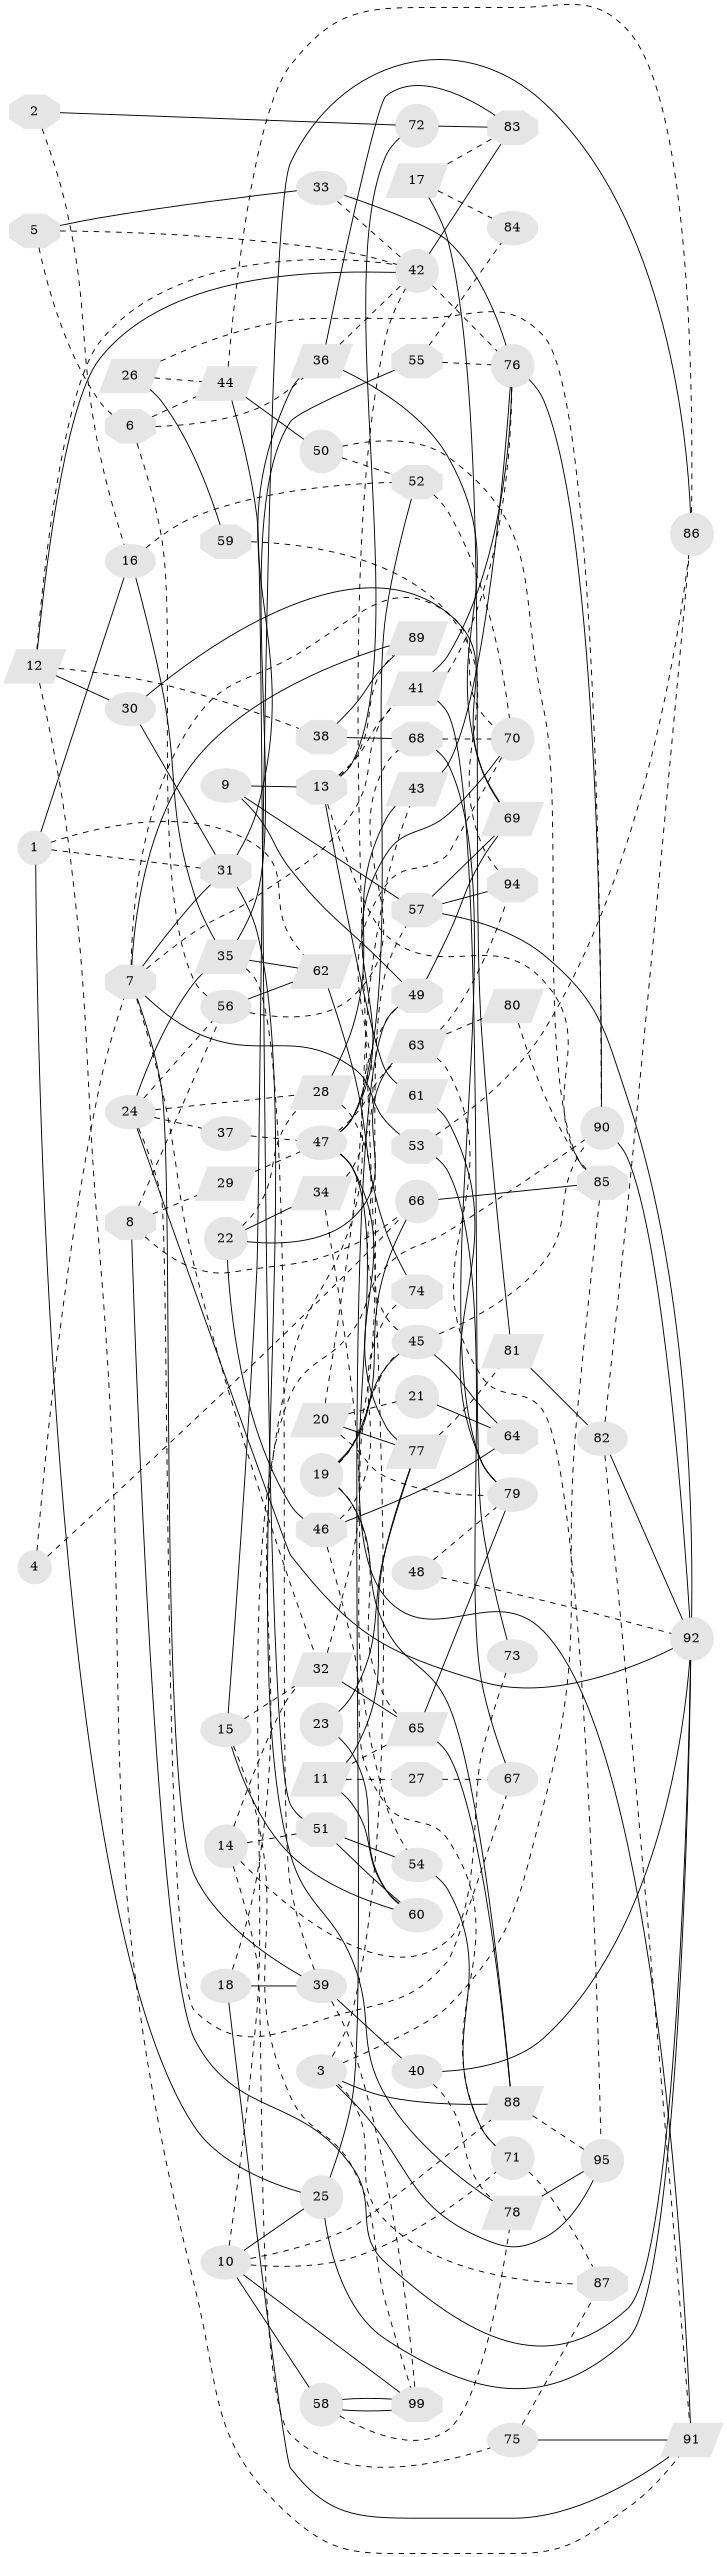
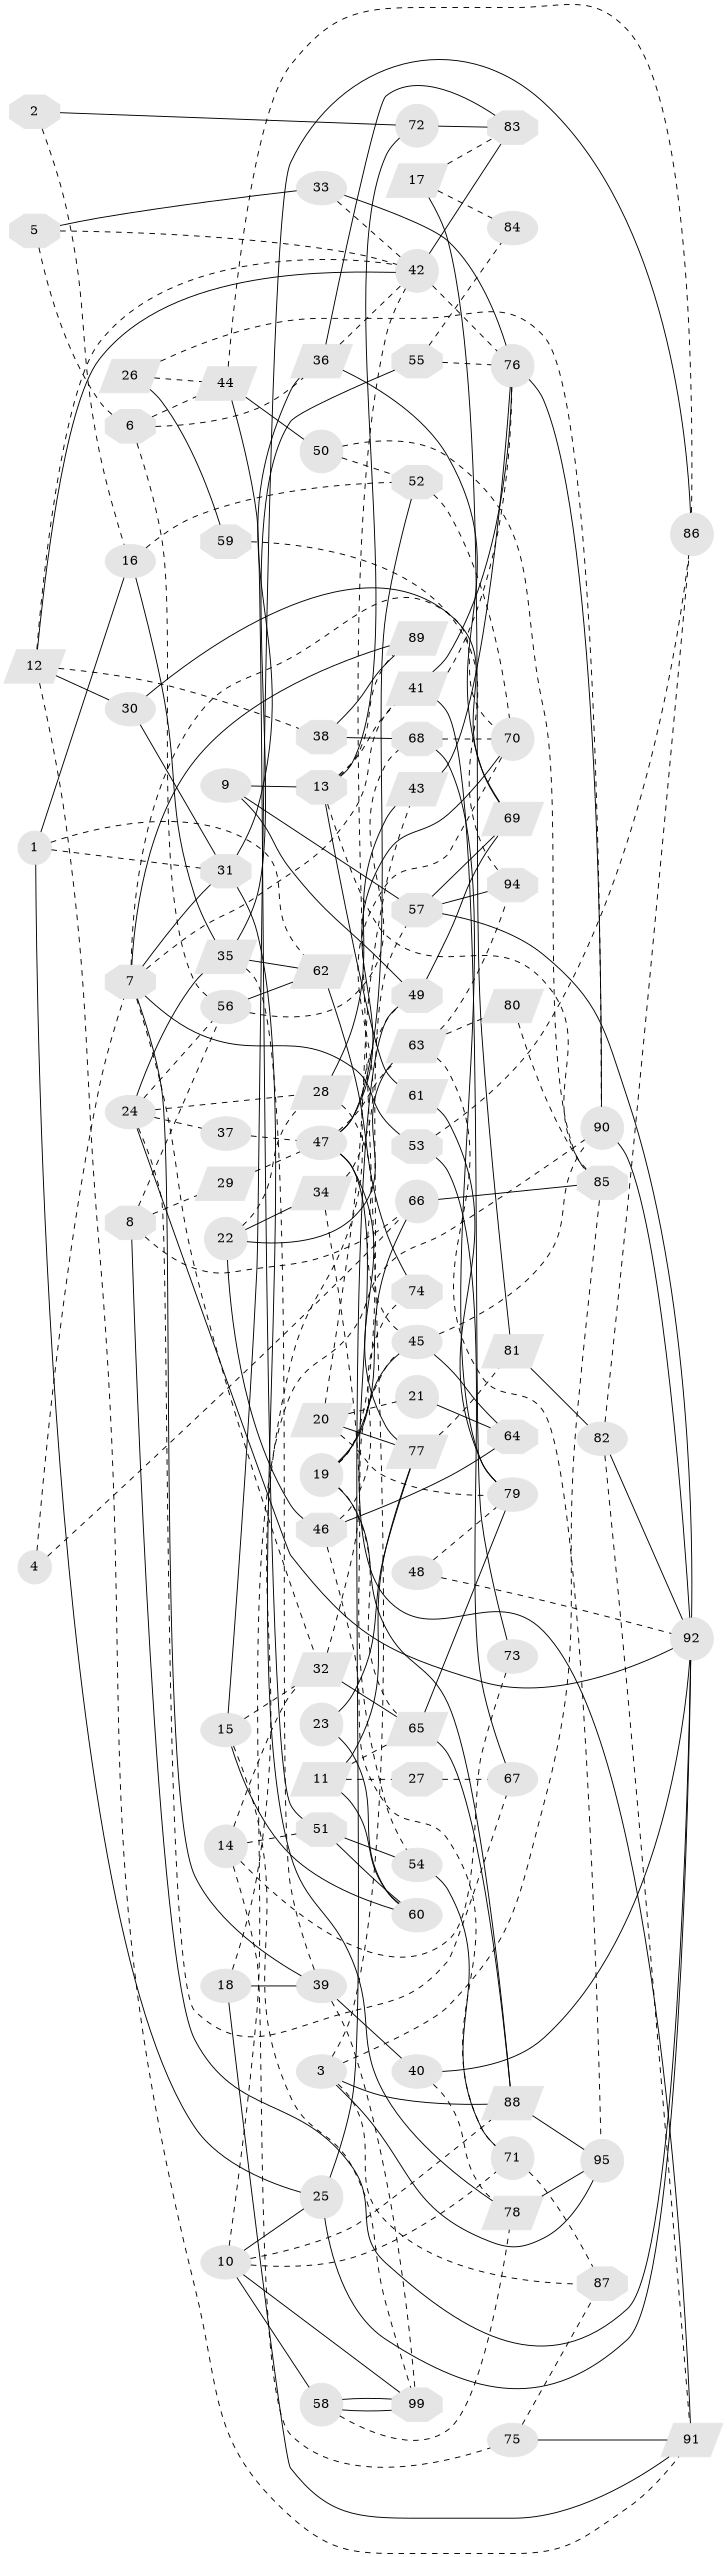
(558, 2133) -> (558, 2133)
